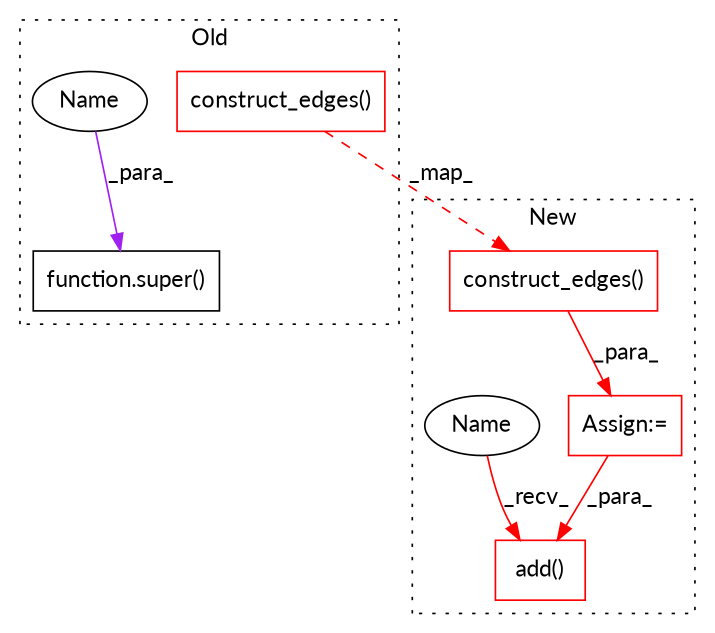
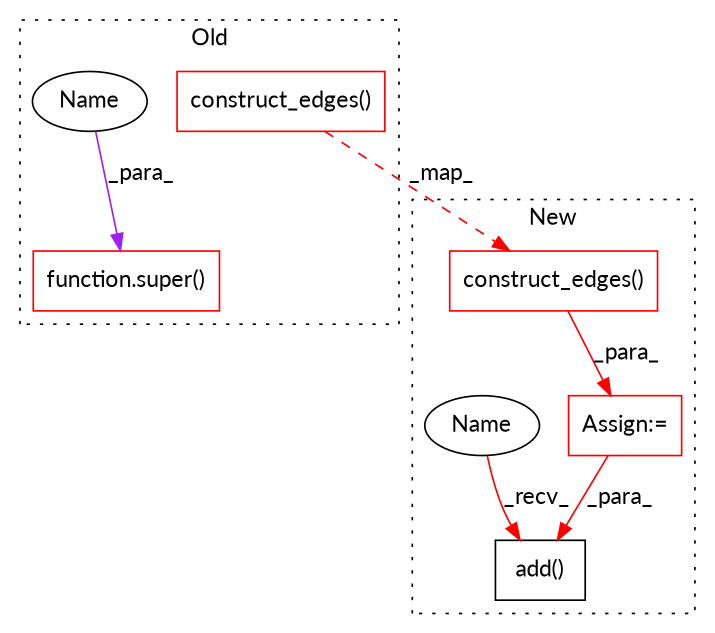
(126, 281) -> (126, 281)
(540, 570) -> (540, 570)
